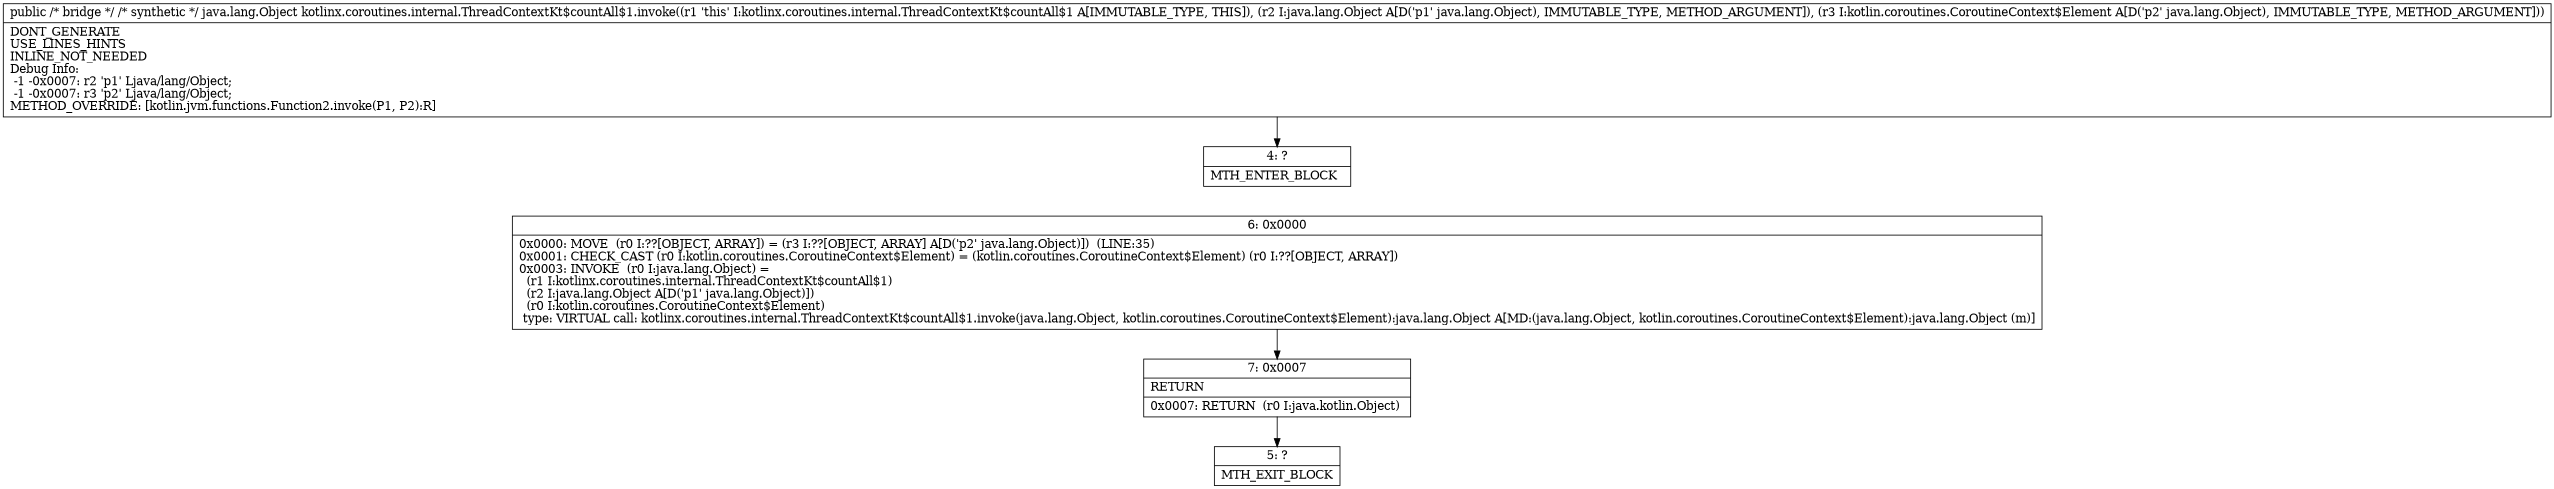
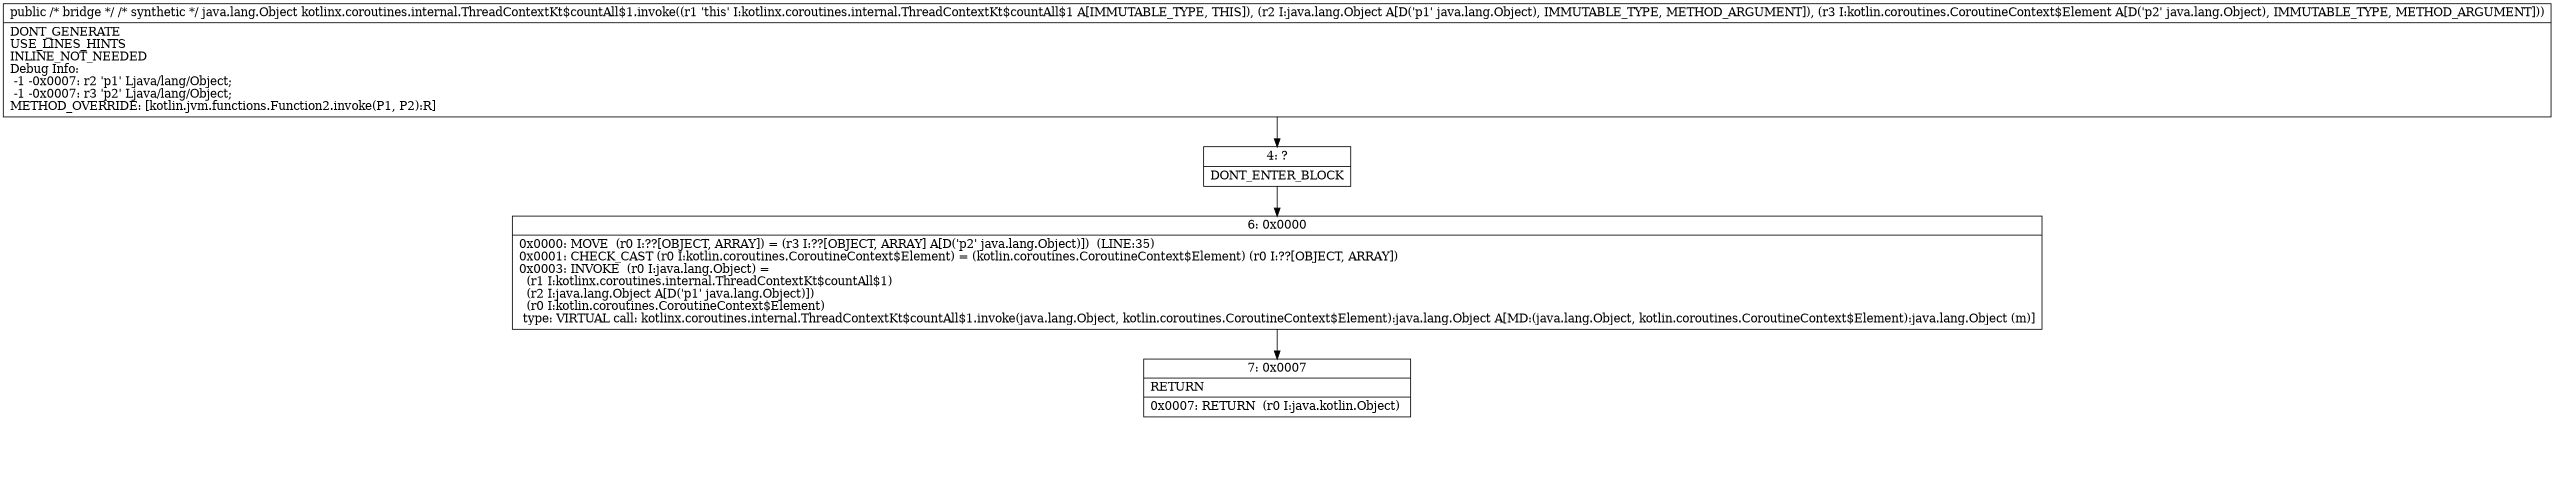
(1274, 176) -> (1277, 176)
none -> (1277, 197)
(1277, 466) -> none
